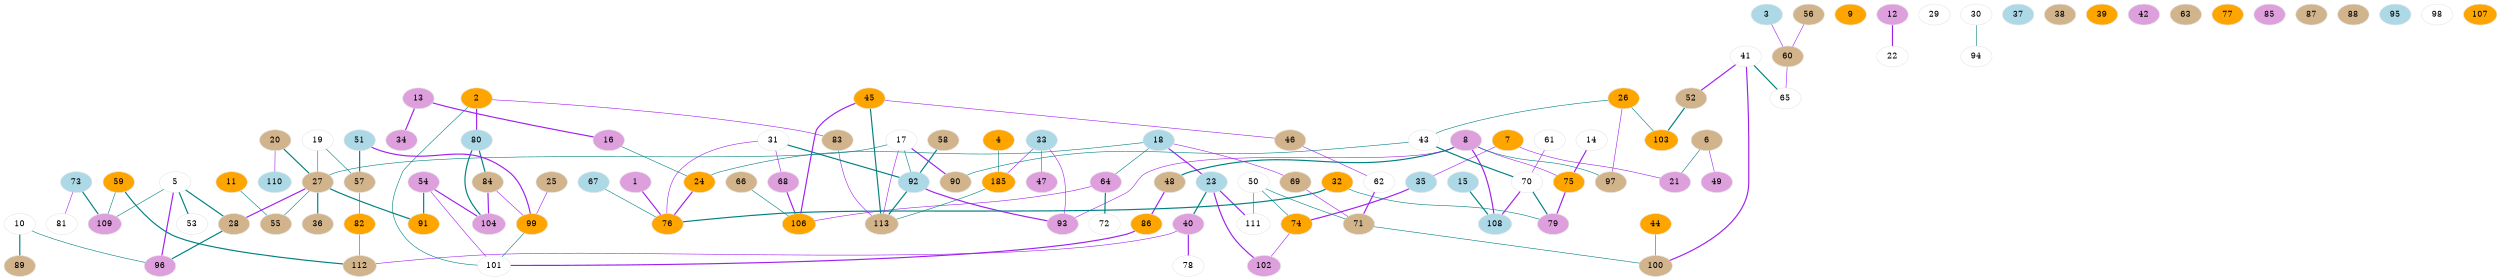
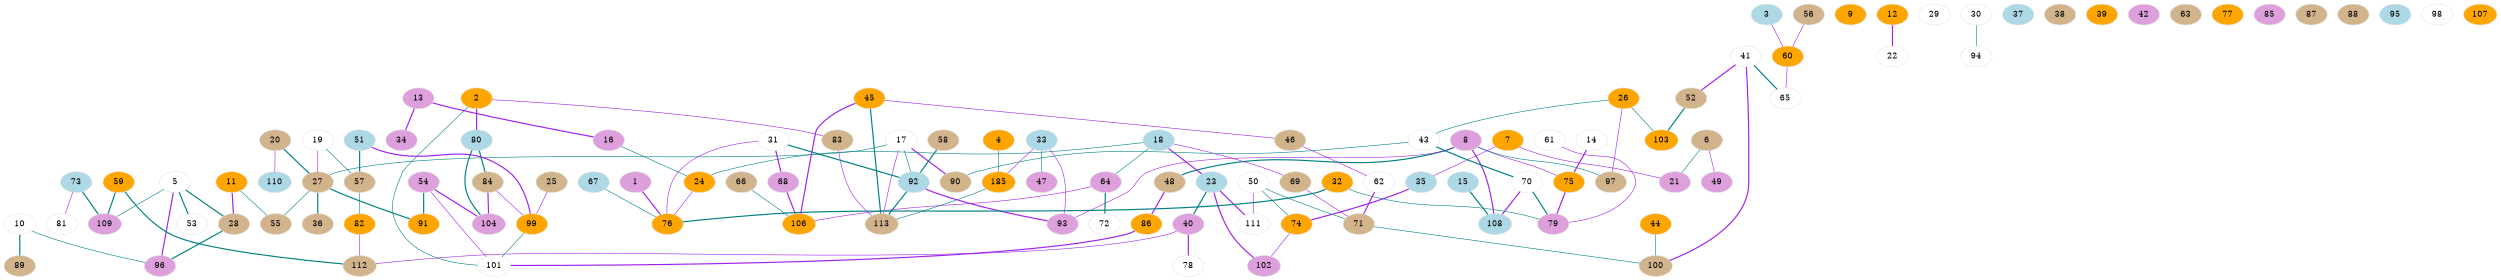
(1892, 15) -> (1892, 15)
(1788, 56) -> (1788, 56)
(1538, 161) -> (1636, 180)
(779, 163) -> (779, 163)
(112, 203) -> (112, 203)
(276, 203) -> (233, 203)
(683, 203) -> (683, 203)
